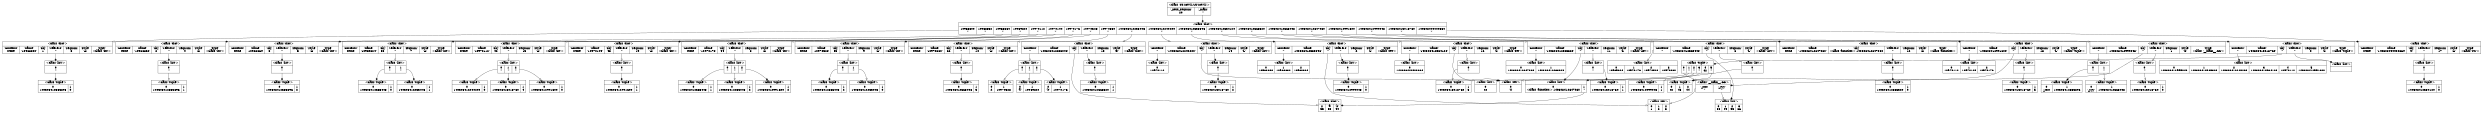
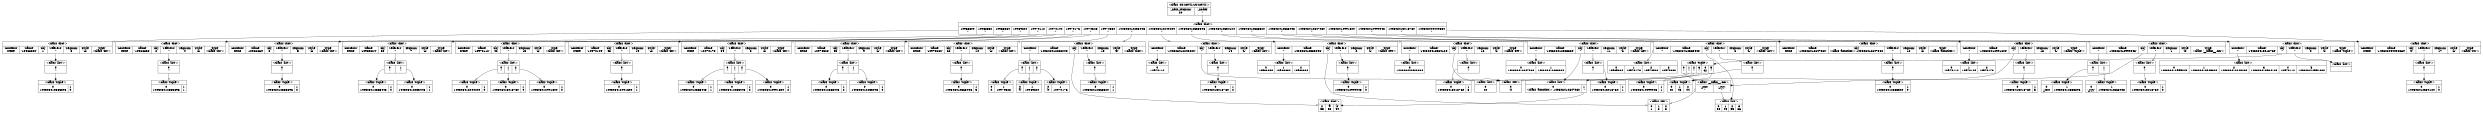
(1203, 10) -> (1203, 10)
